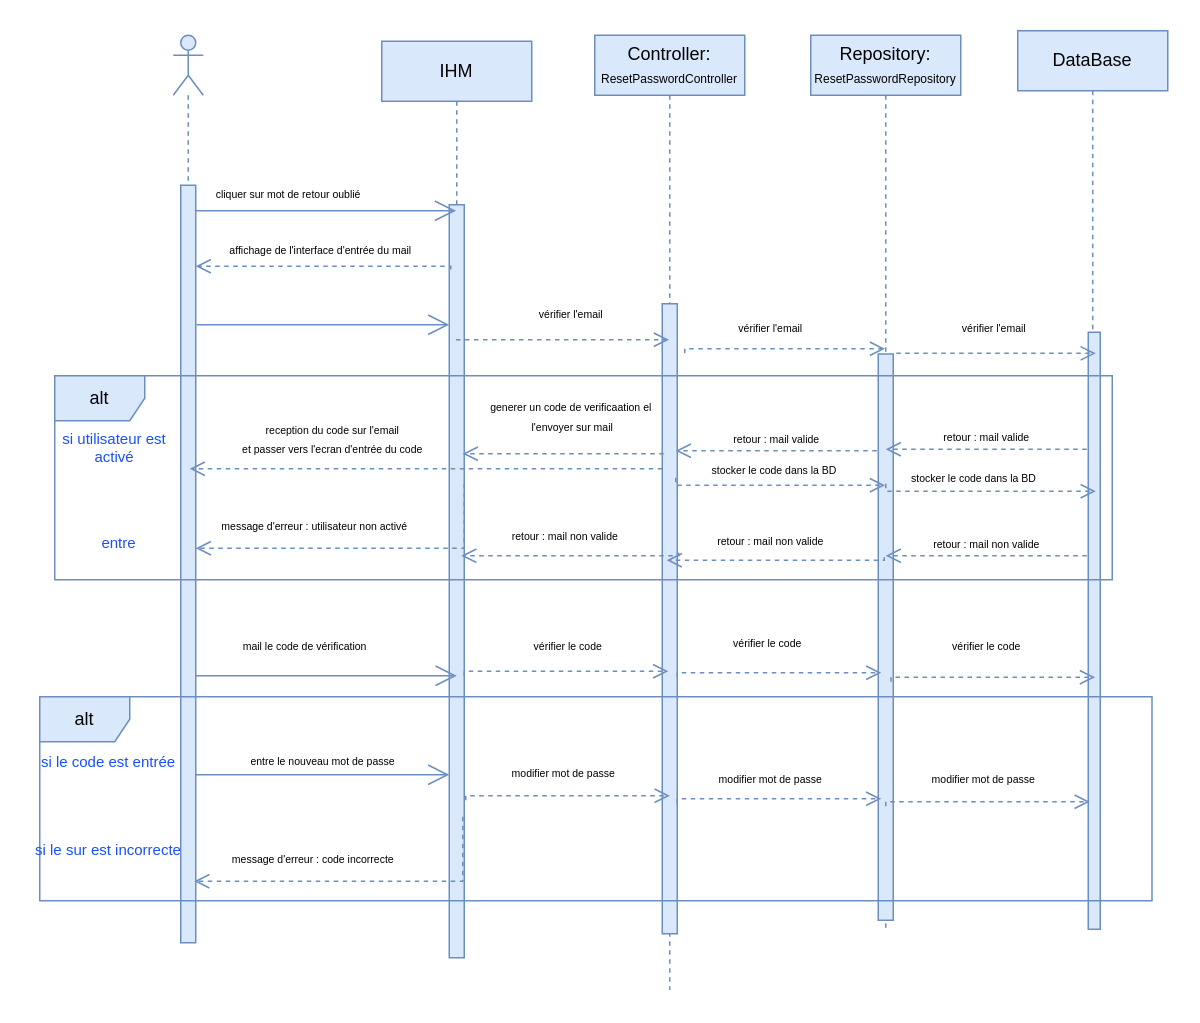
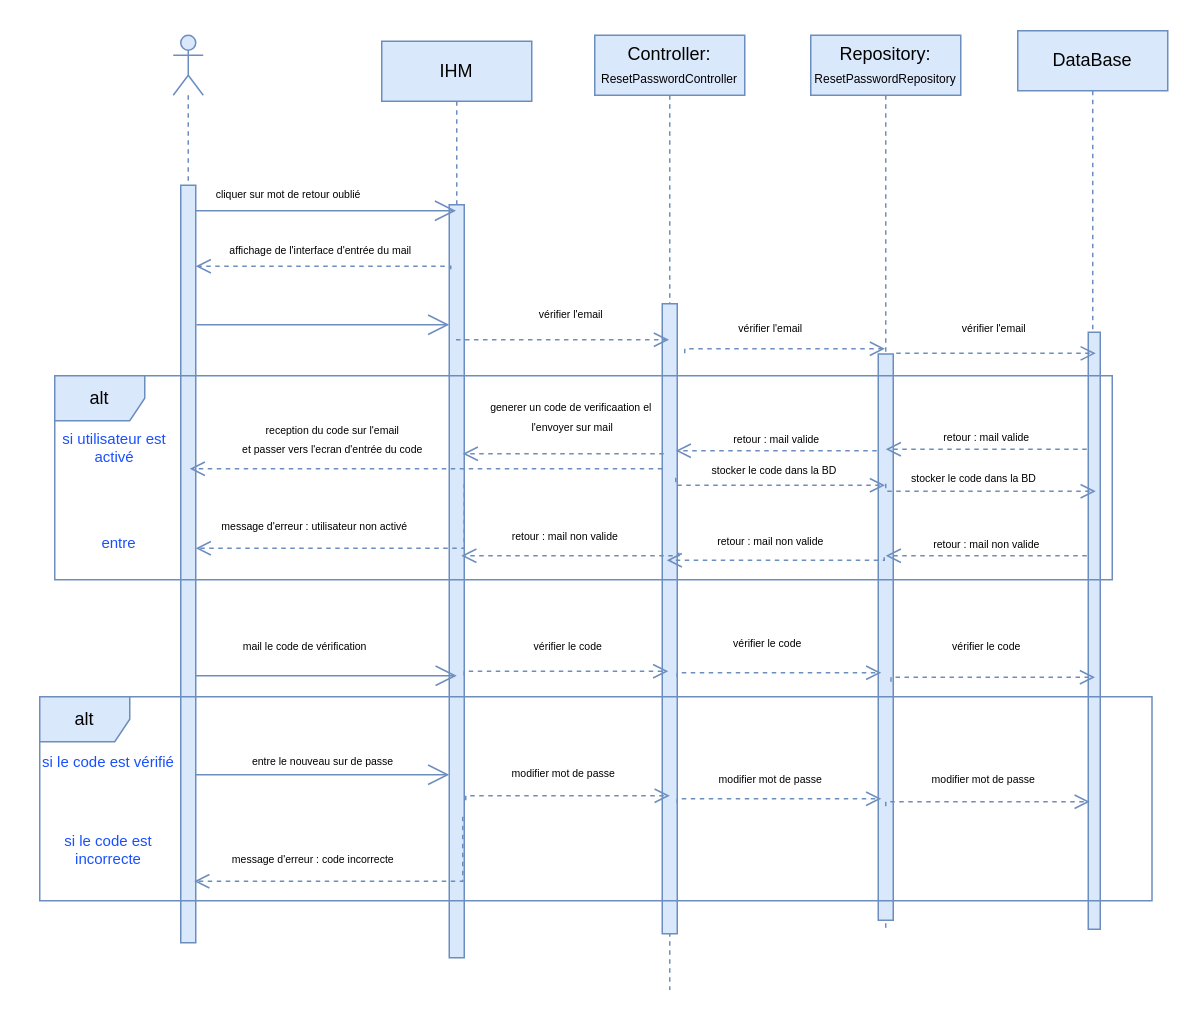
(325, 760) -> (325, 760)
(109, 761) -> (109, 761)
(109, 850) -> (109, 850)
